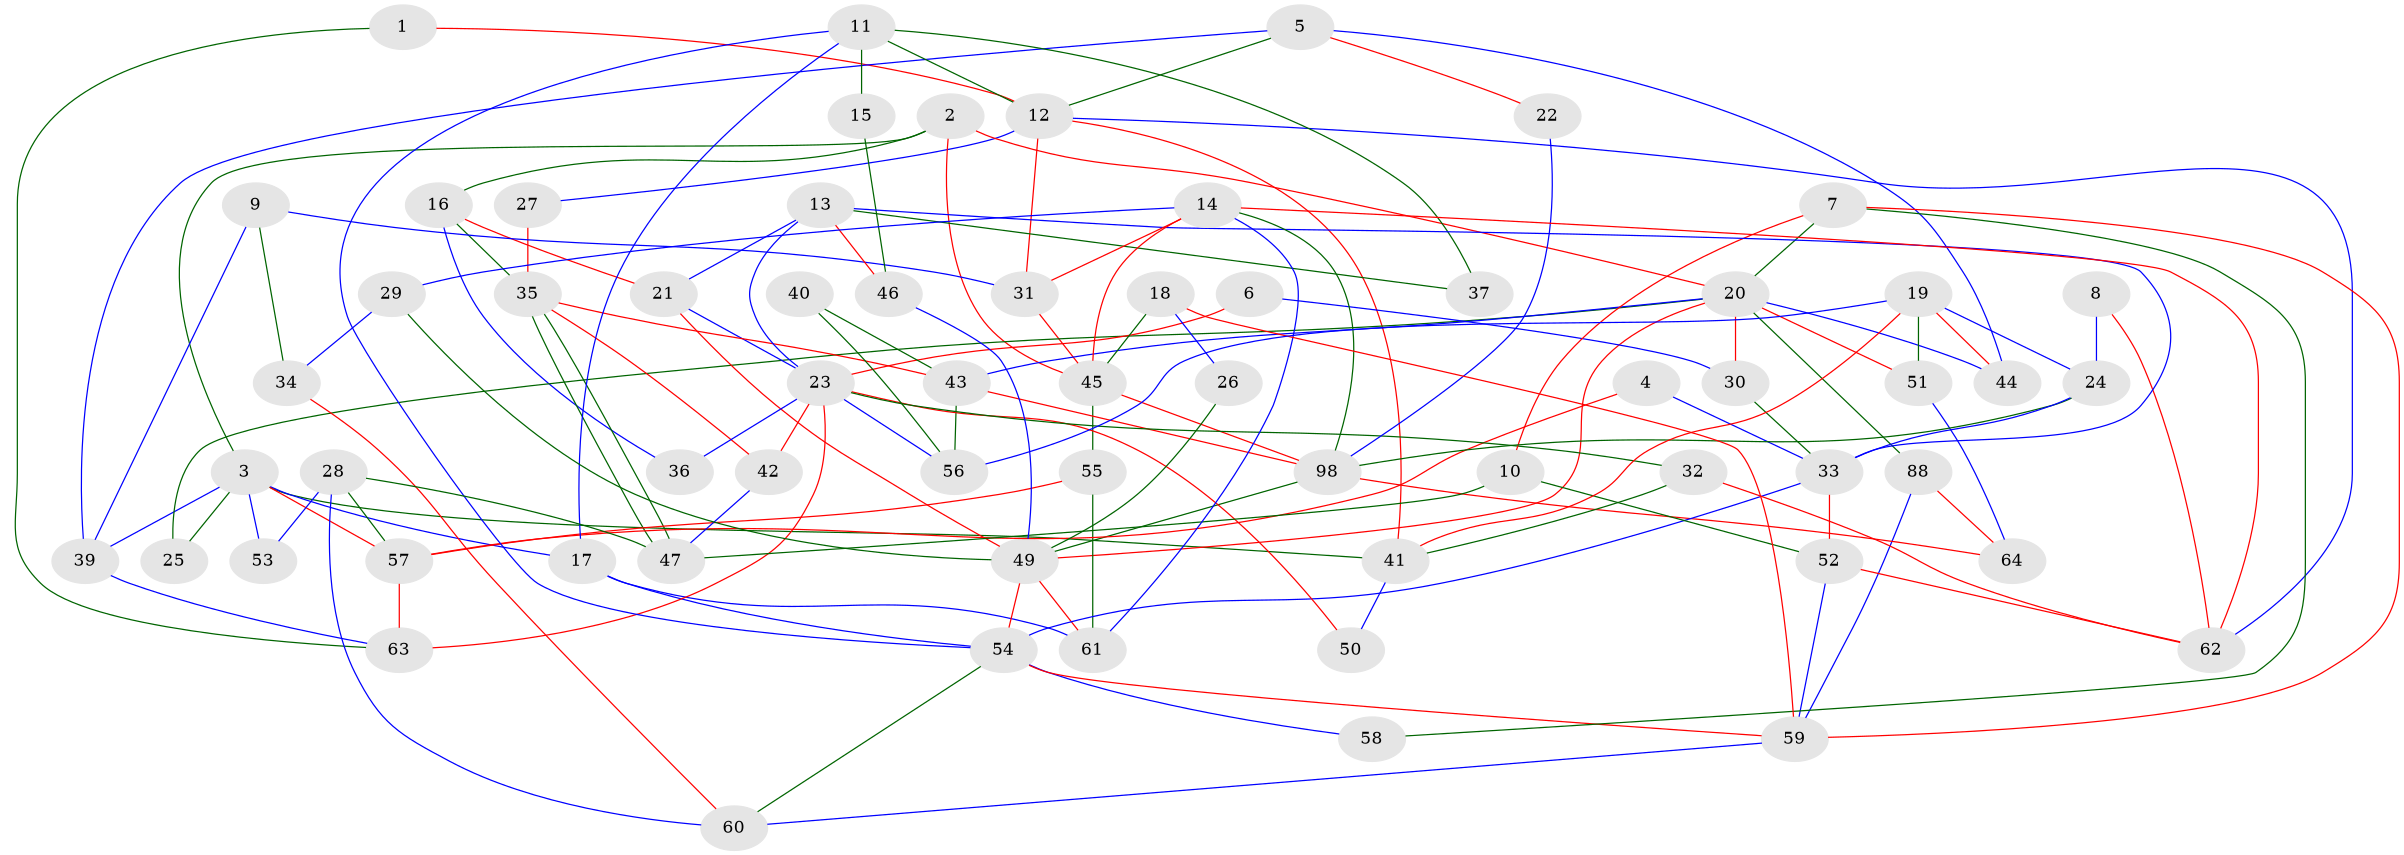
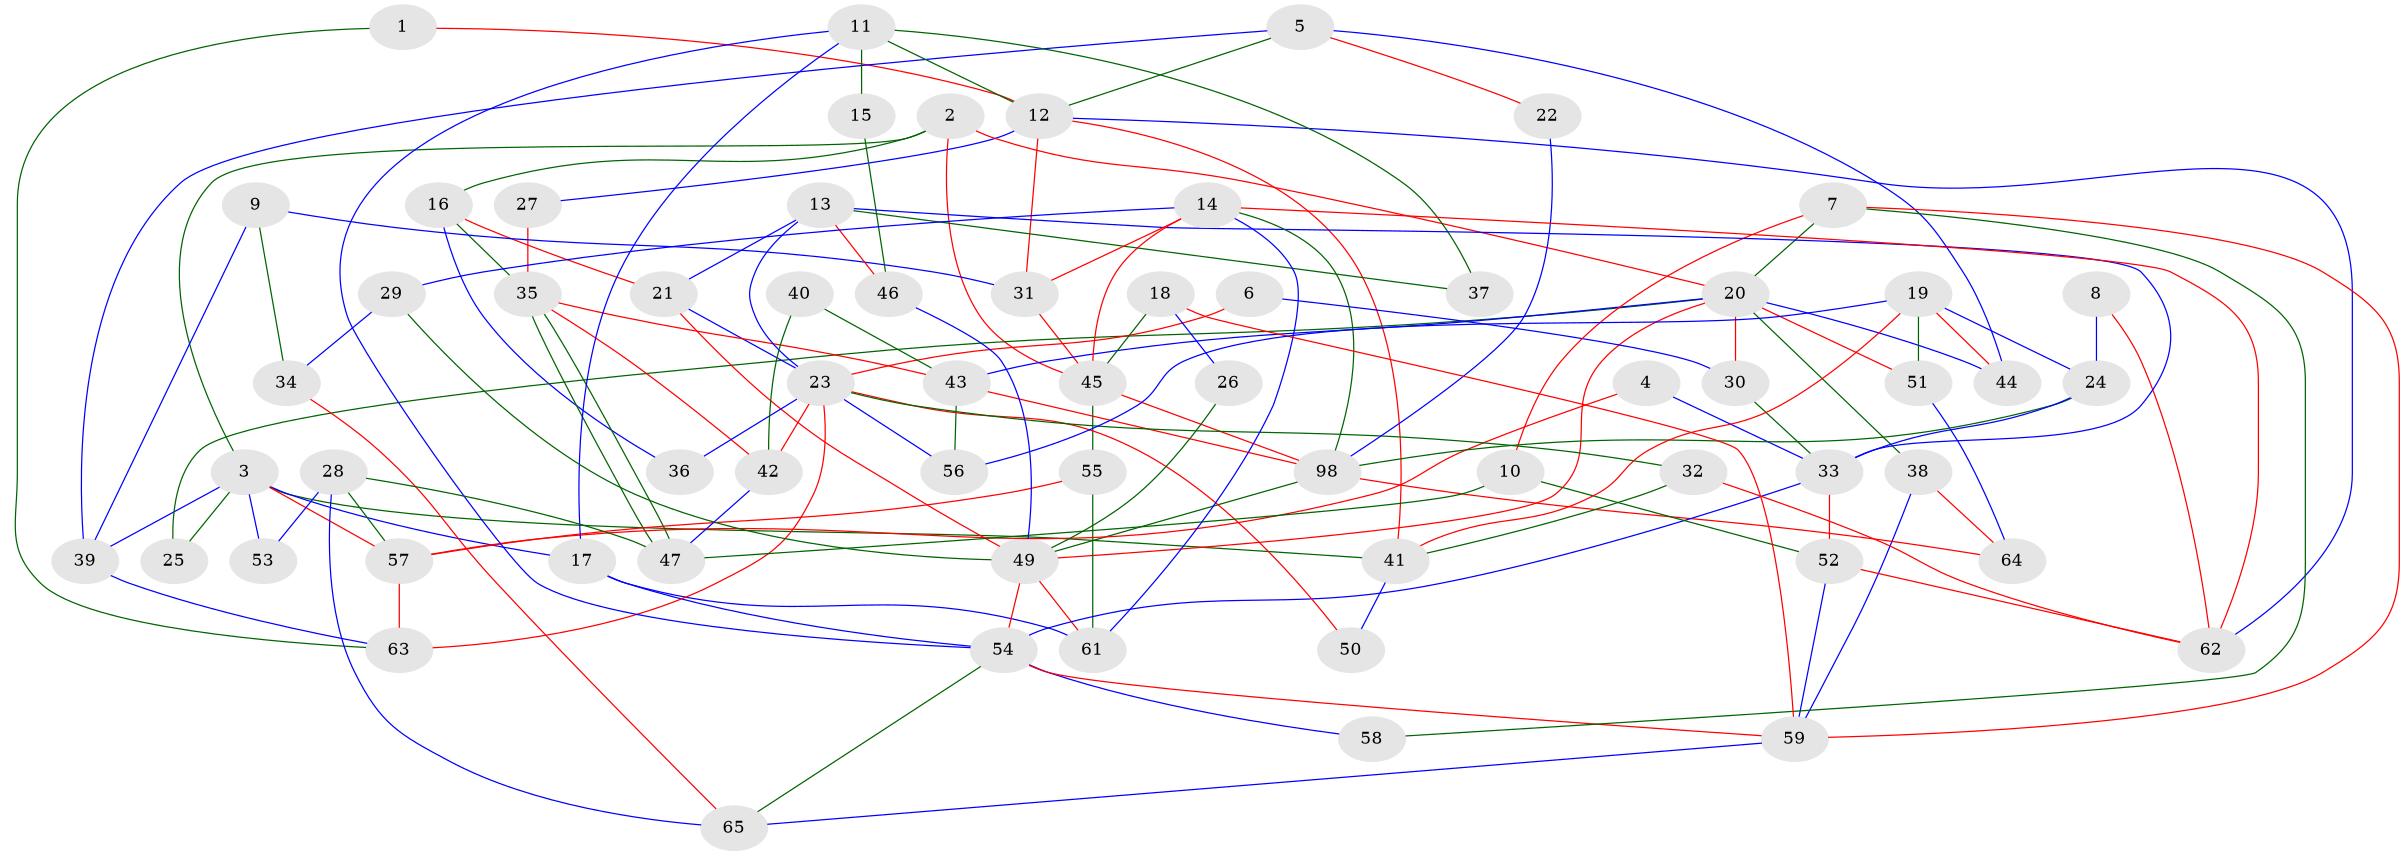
(882, 380) -> (773, 381)
(1918, 472) -> (1918, 472)
(734, 828) -> (734, 828)
